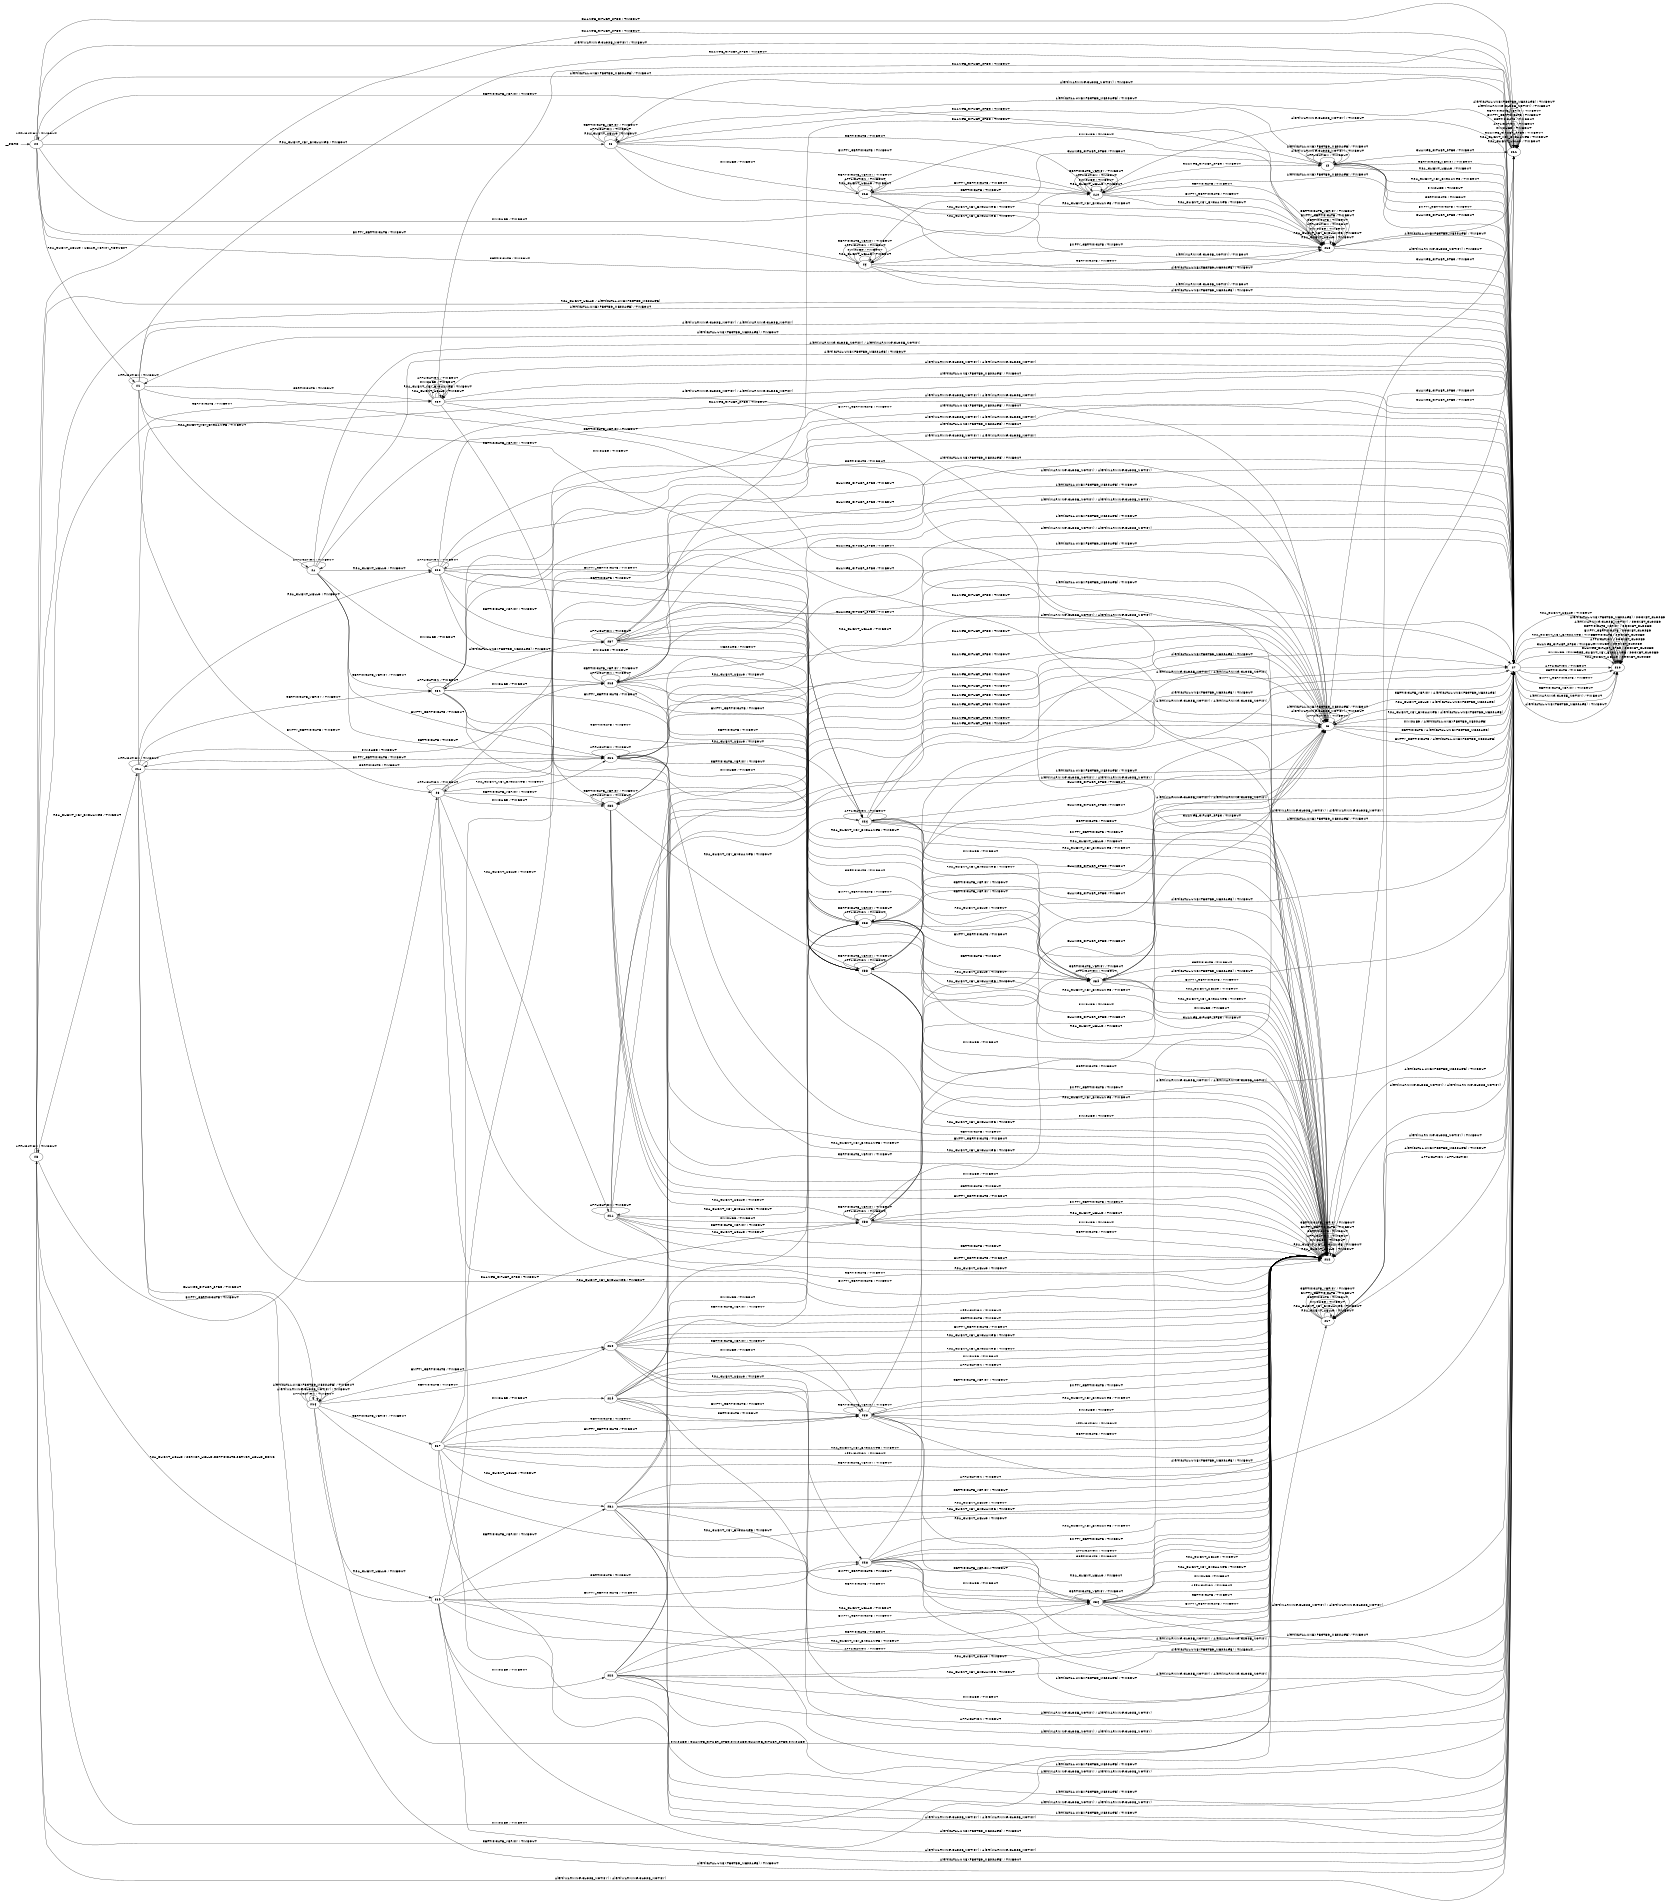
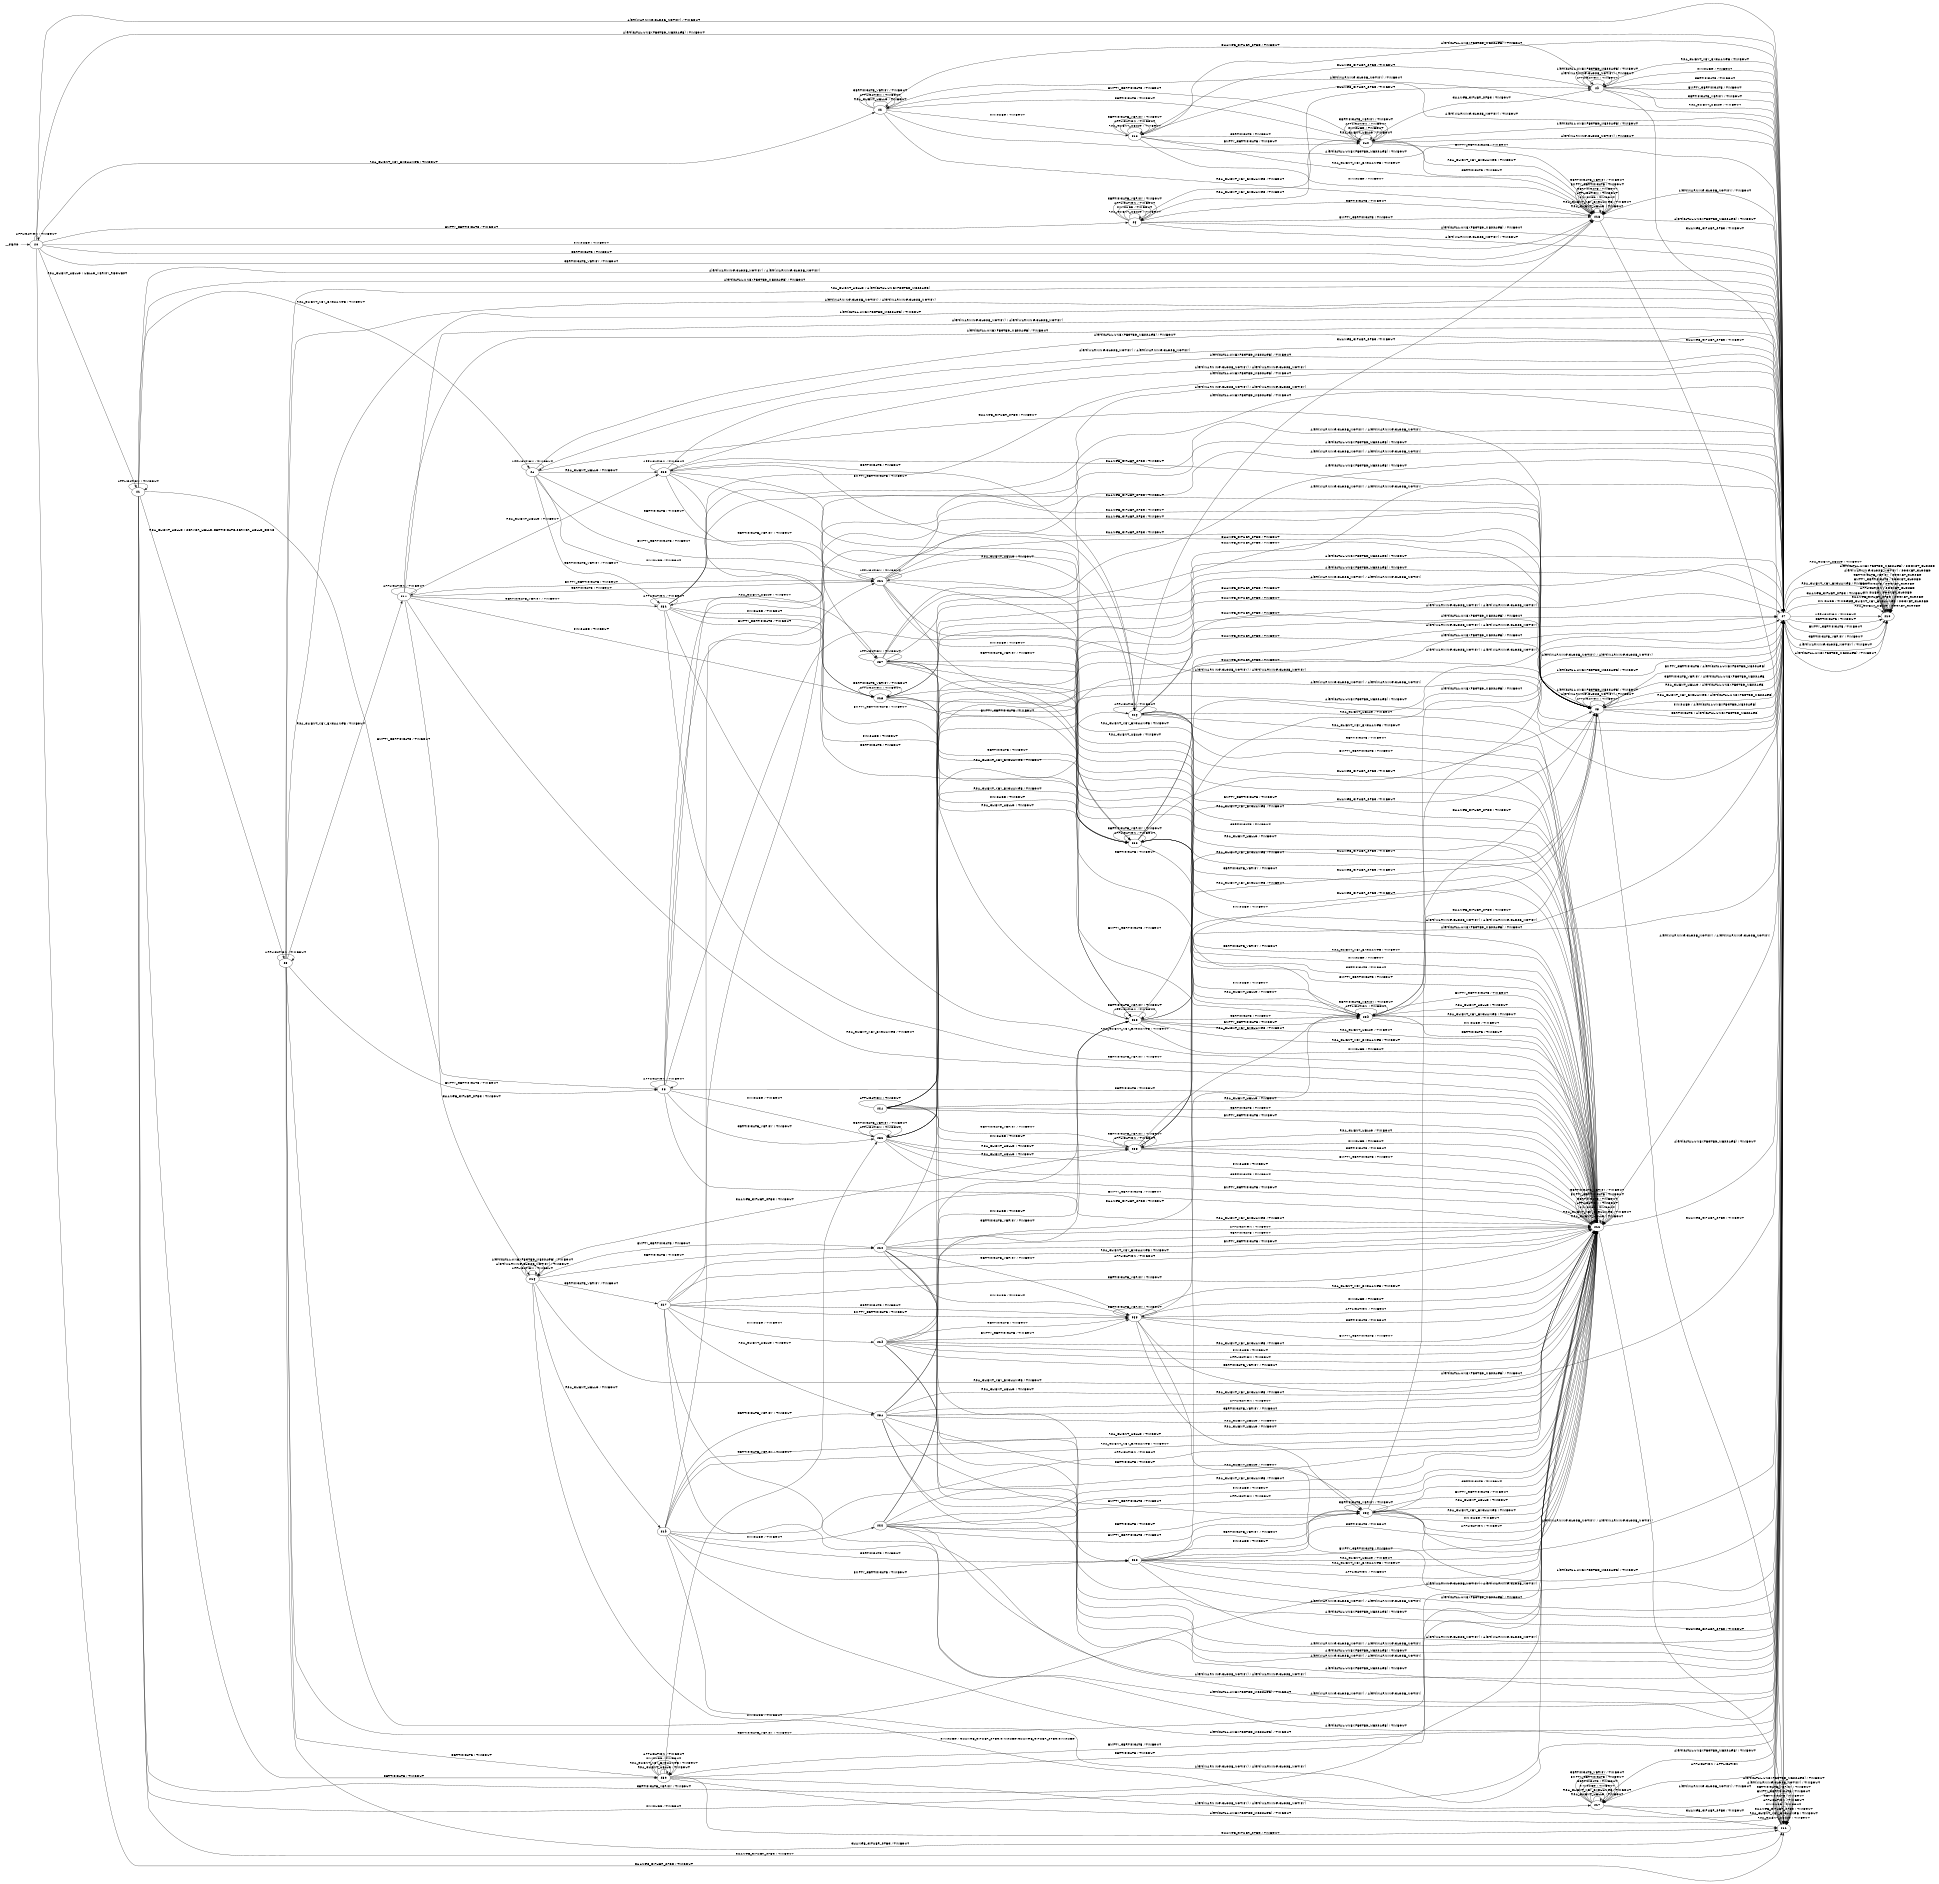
(807, 193) -> (1358, 68)
(994, 637) -> none
(738, 647) -> (1008, 797)
(510, 649) -> (765, 595)
(510, 782) -> (765, 621)
(1103, 794) -> (1286, 423)
(684, 817) -> (1144, 1223)
(524, 1003) -> none
(151, 1458) -> (212, 726)
